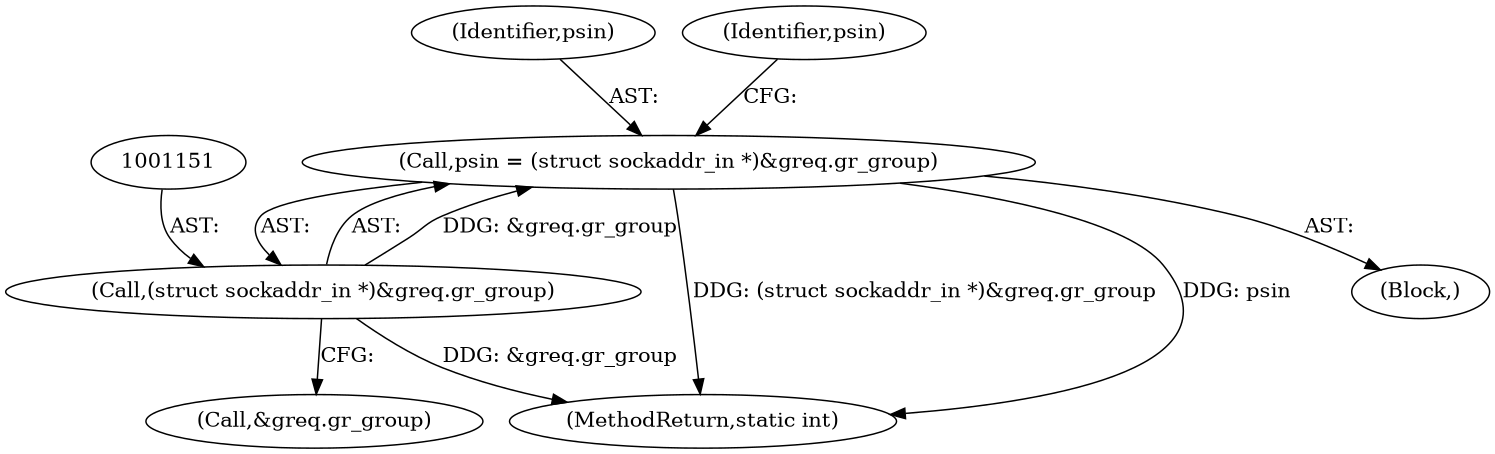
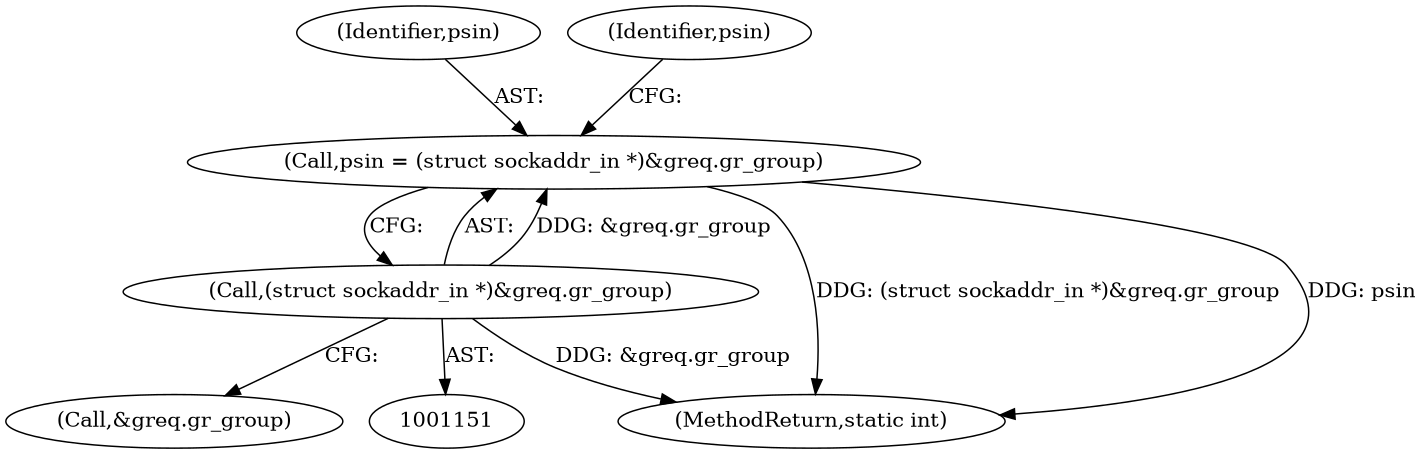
(289, 227) -> (400, 227)
(165, 229) -> (443, 349)
(1421, 292) -> none
